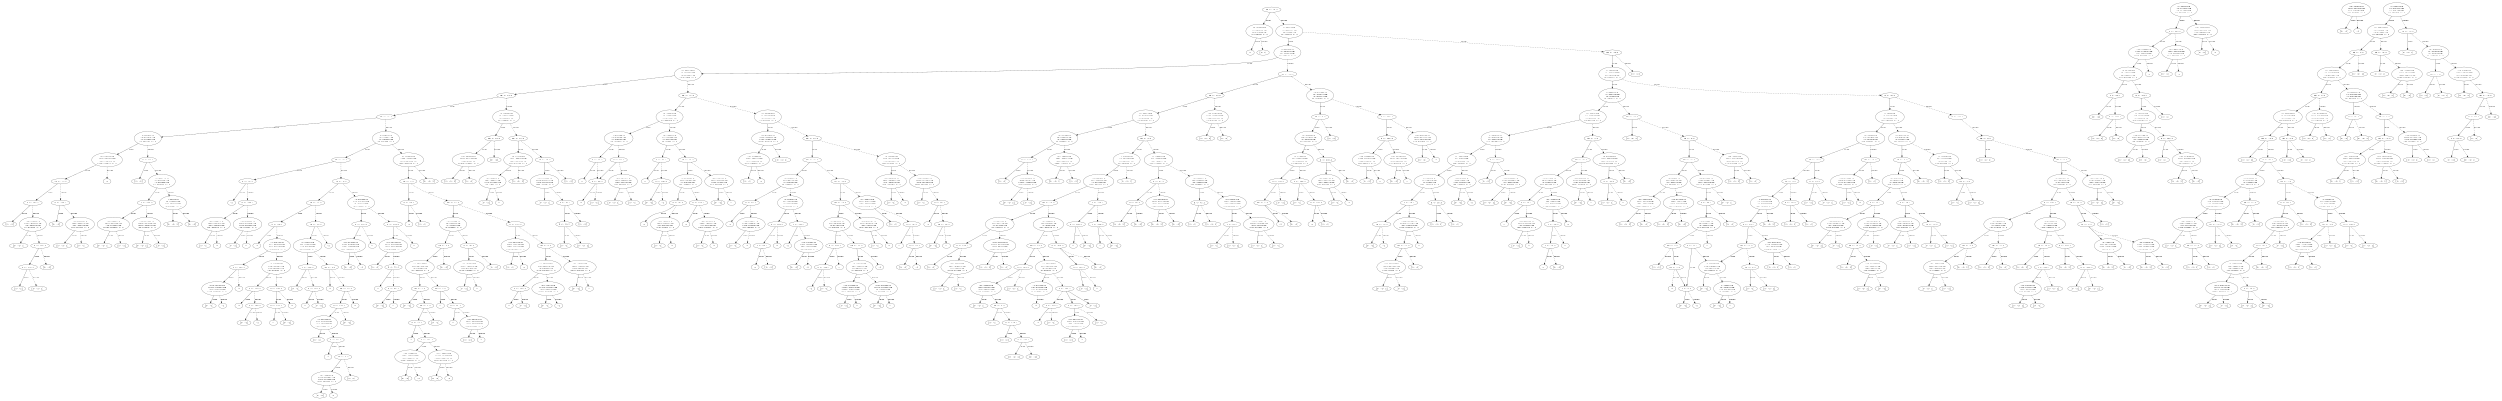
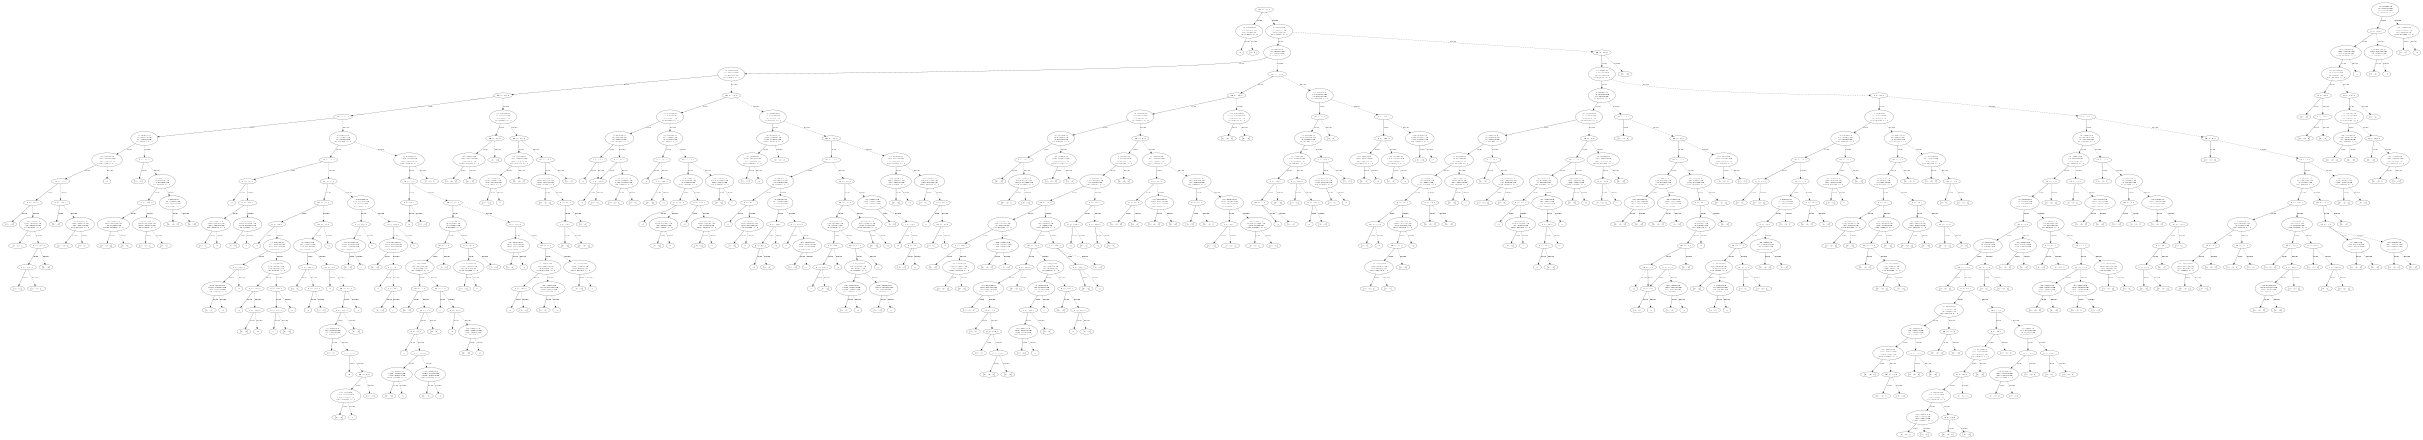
none -> (2086, 125)
(1700, 254) -> (1670, 275)
(1069, 297) -> (1034, 301)
